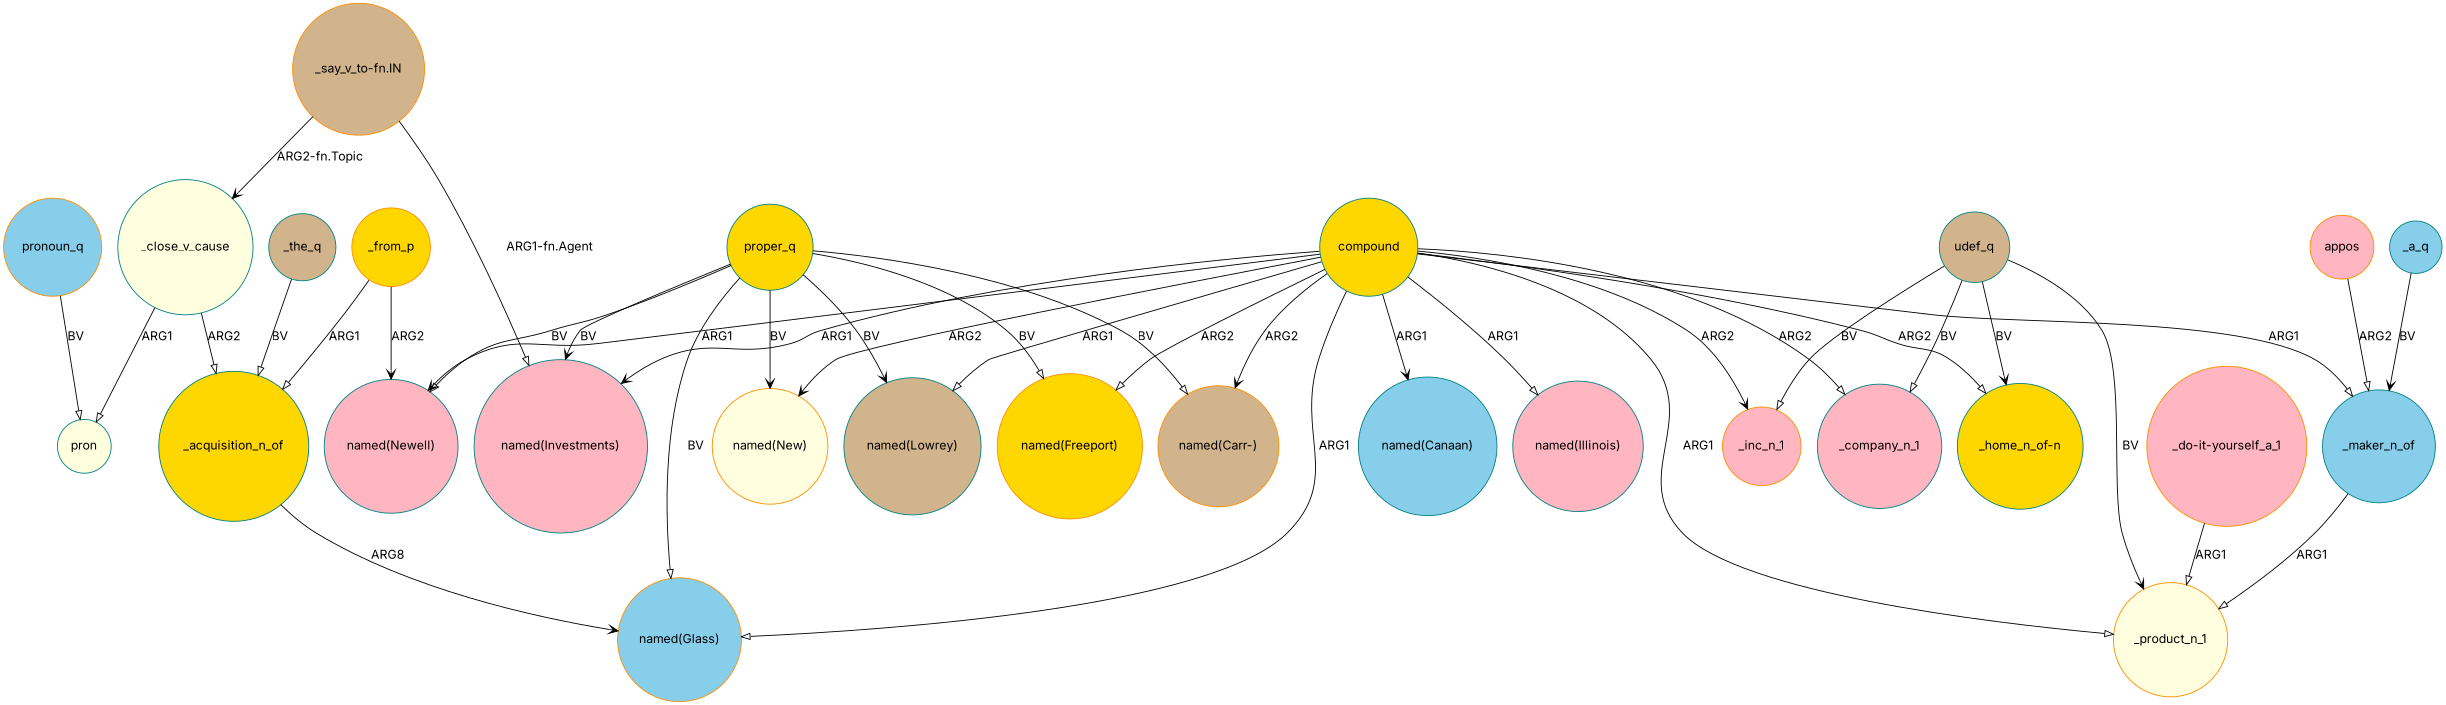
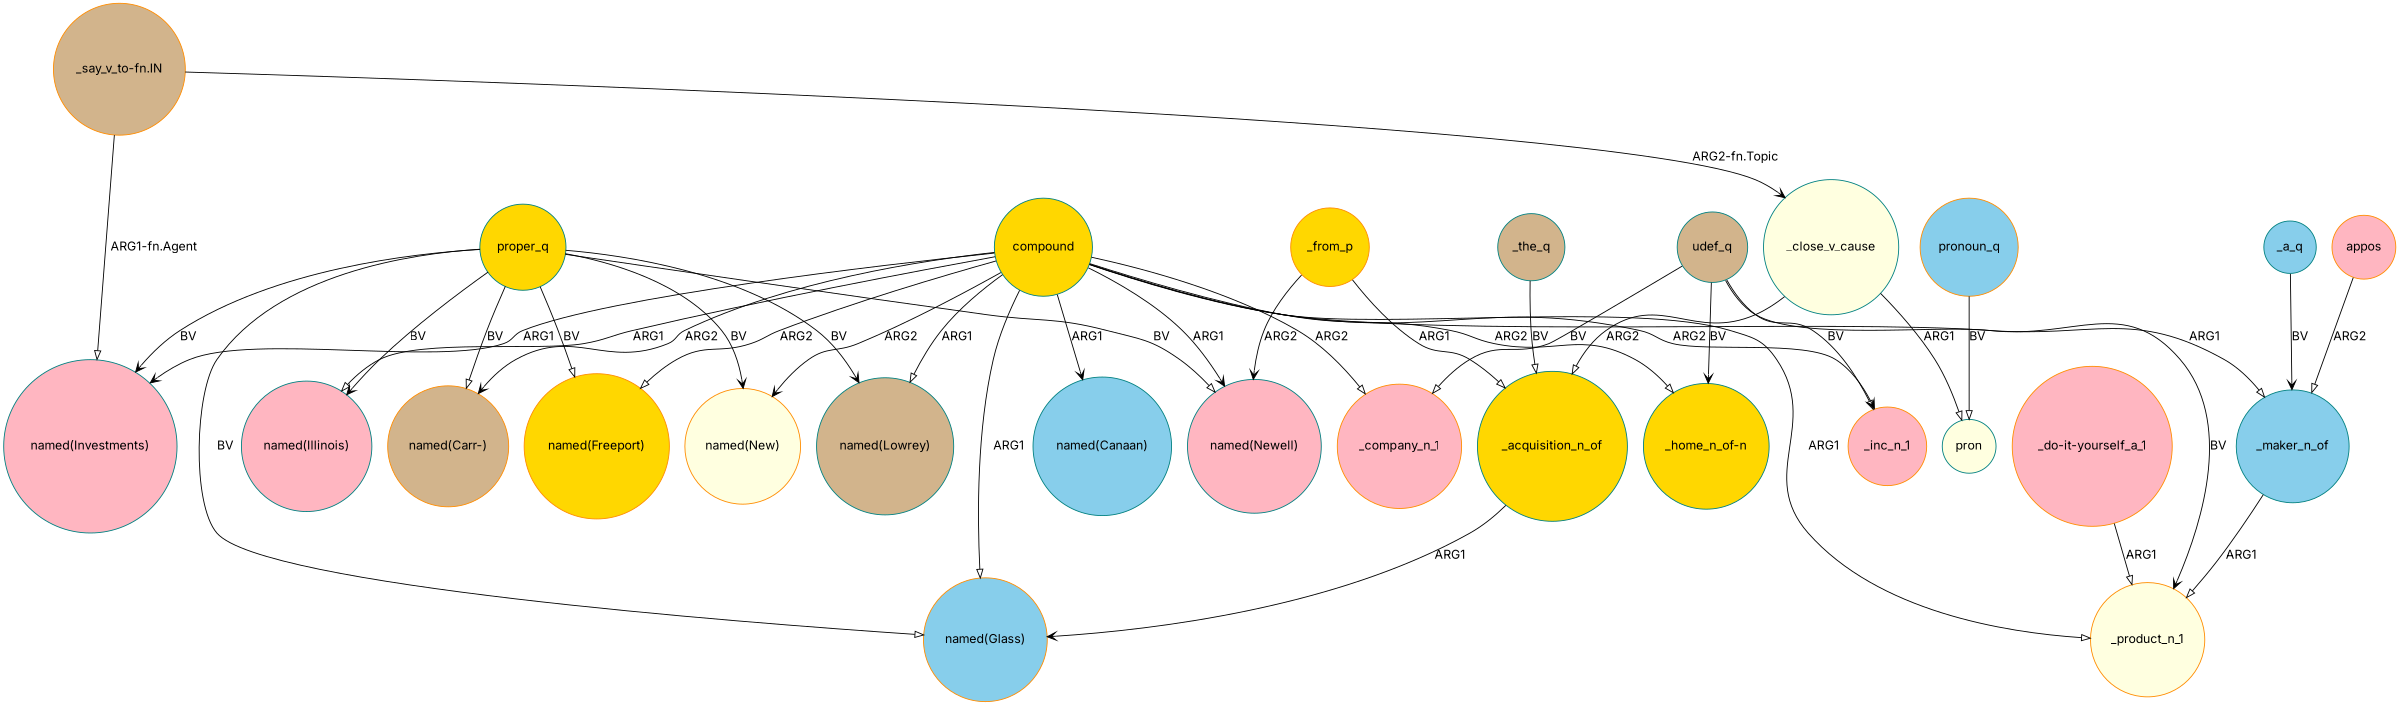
none -> (417, 326)
(1880, 446) -> (1399, 446)
(388, 556) -> (1450, 556)
